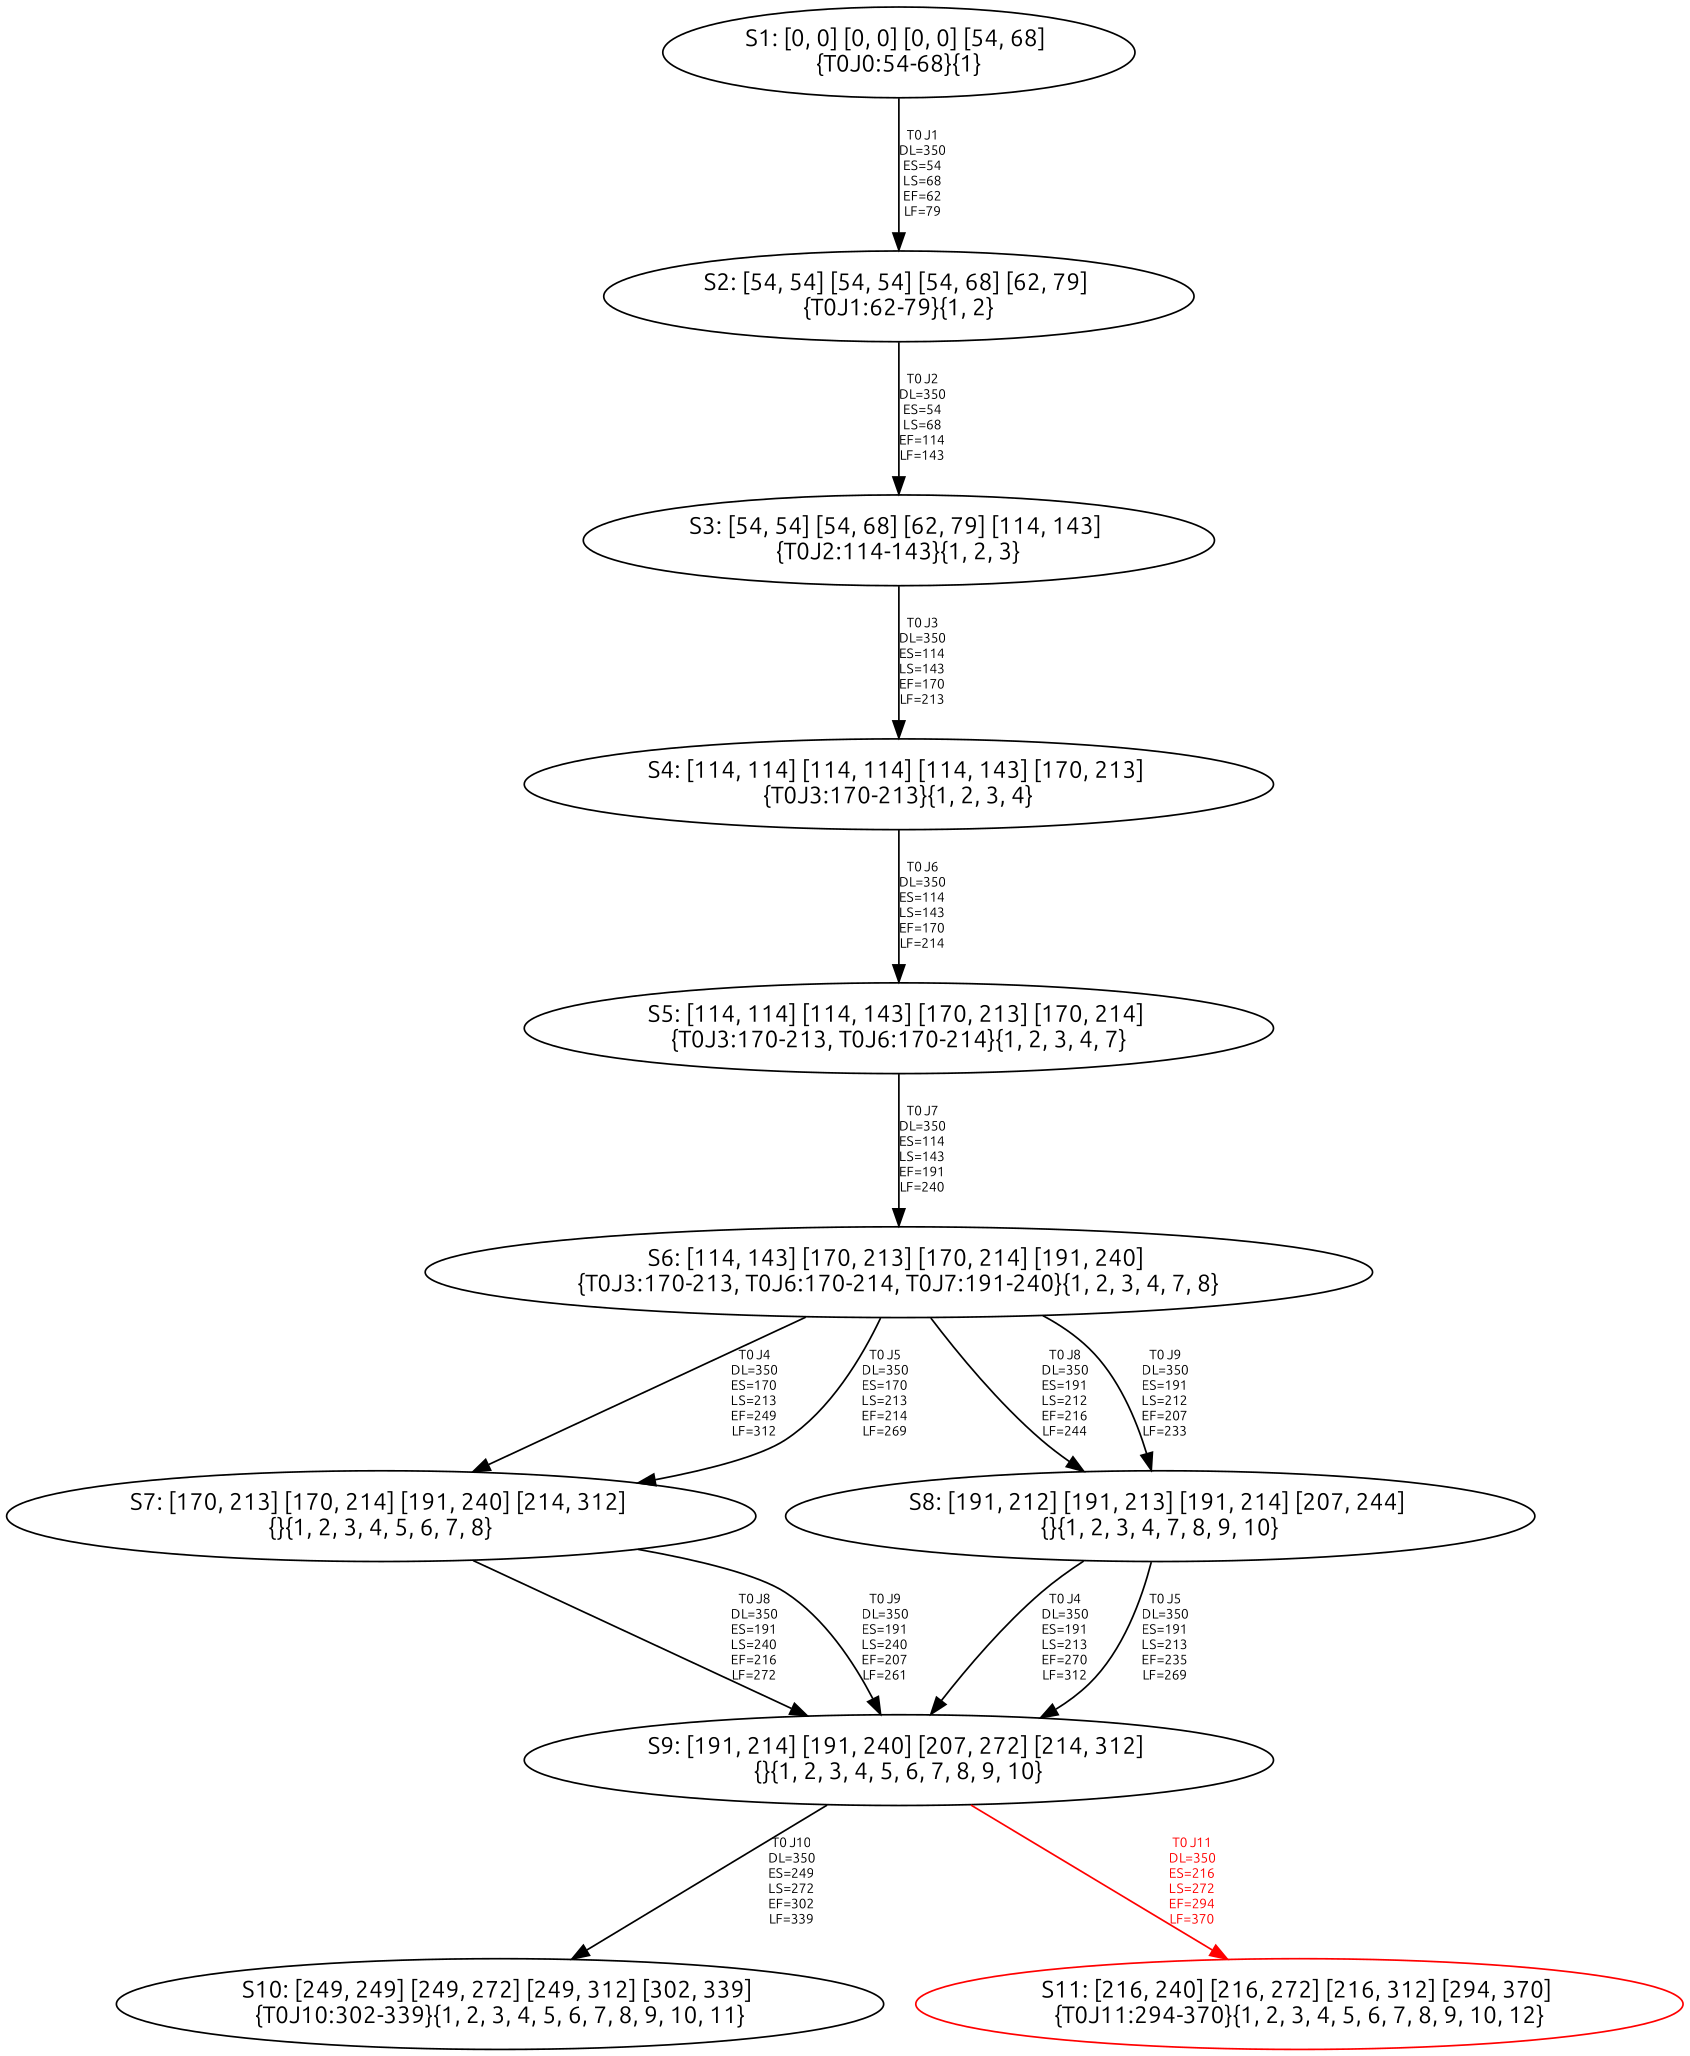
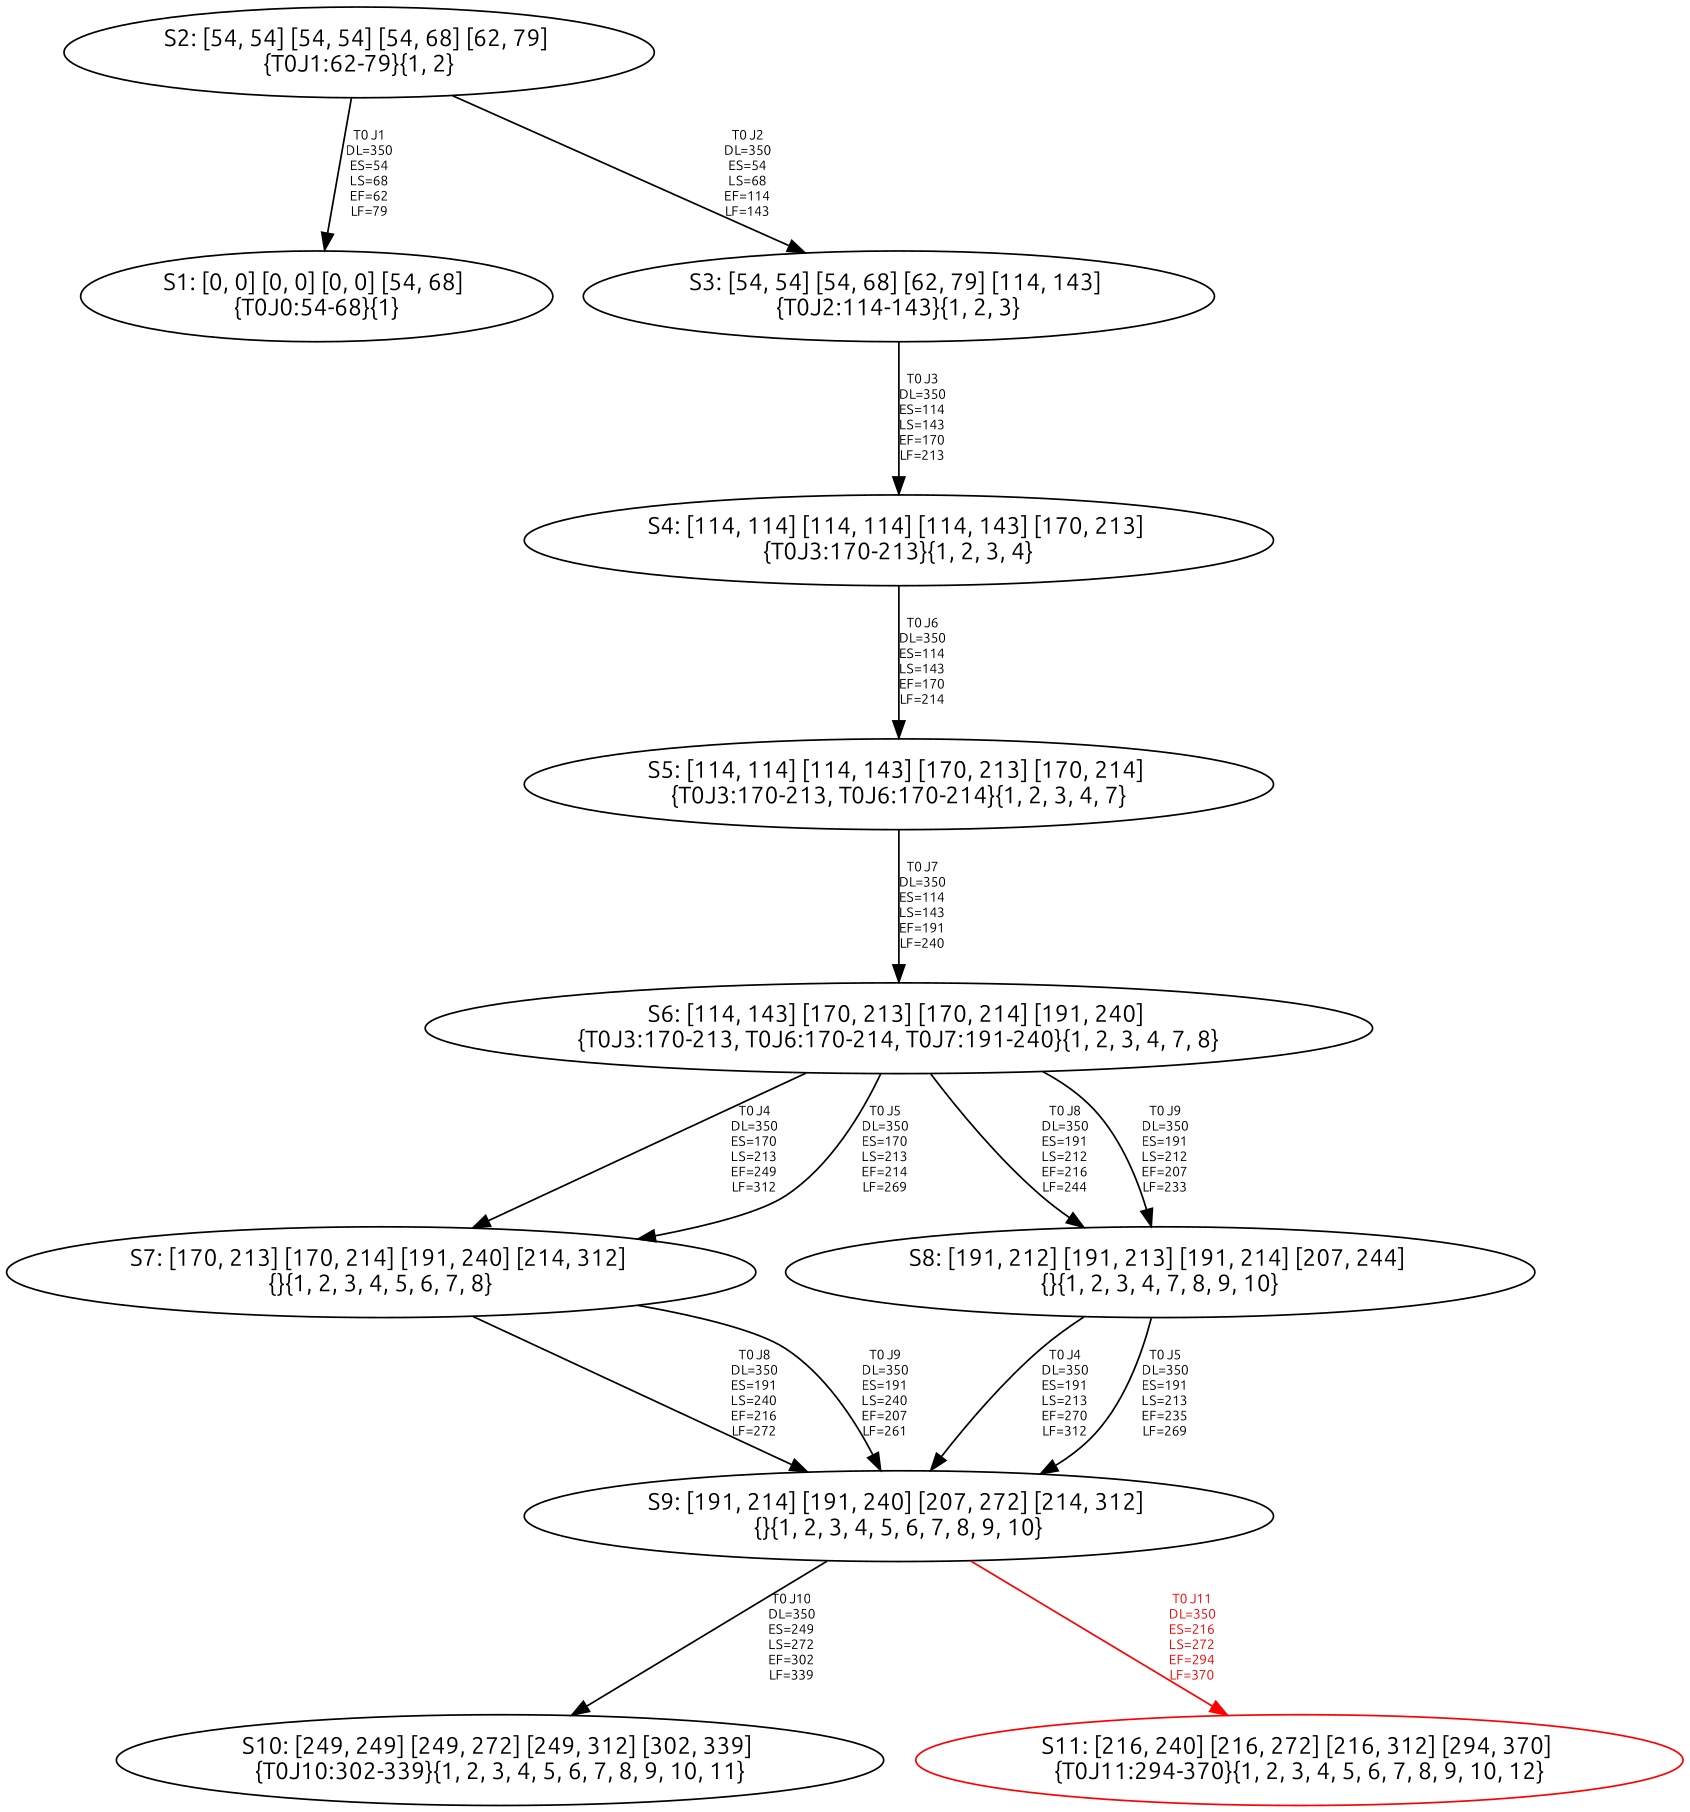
(899, 166) -> (340, 165)
